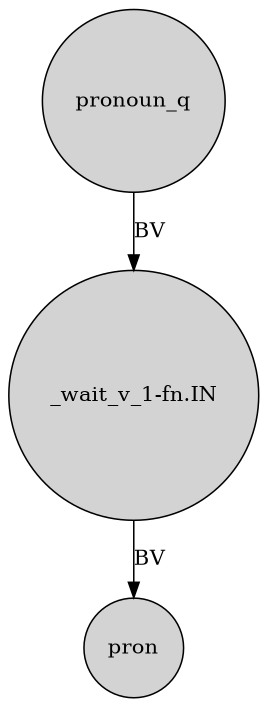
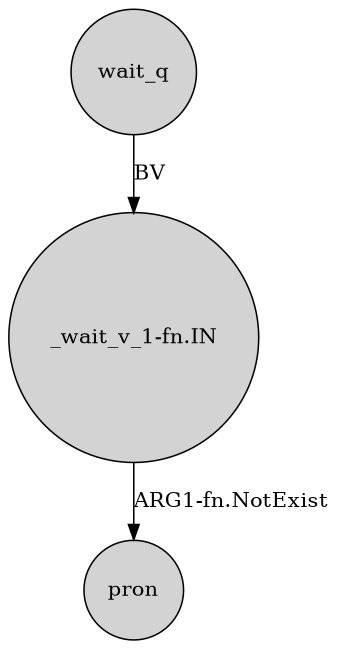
(134, 101) -> (134, 72)
(150, 559) -> (231, 501)
